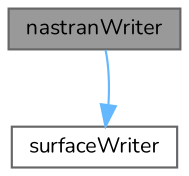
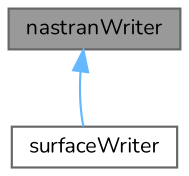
(109, 77) -> (80, 99)
